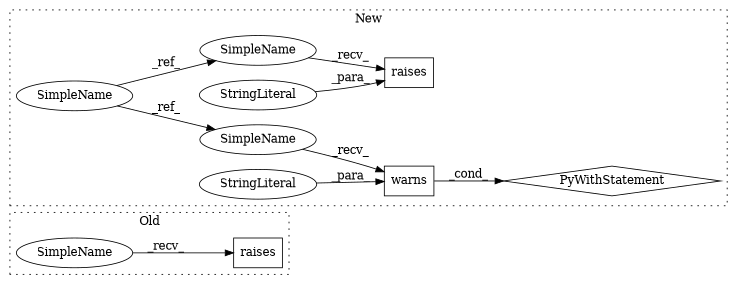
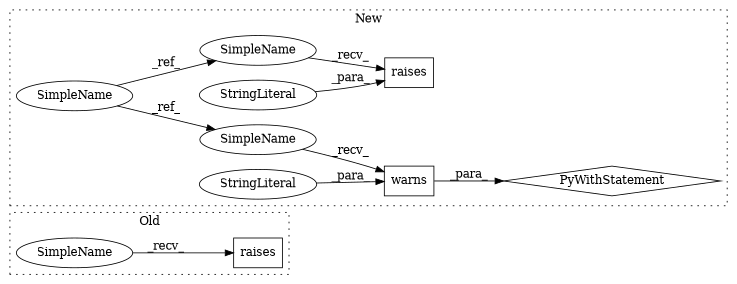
(469, 175) -> (469, 175)
